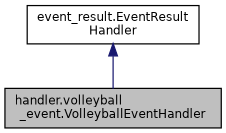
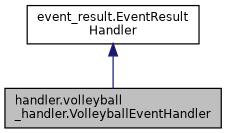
(113, 108) -> (113, 108)
